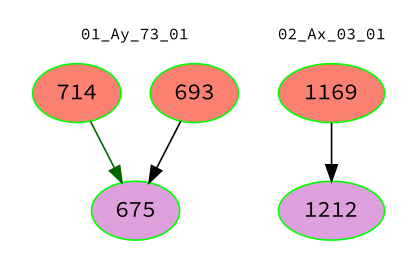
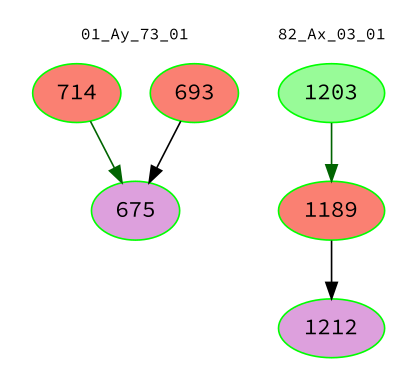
(332, 35) -> (332, 35)
(332, 93) -> (332, 211)
none -> (332, 93)
